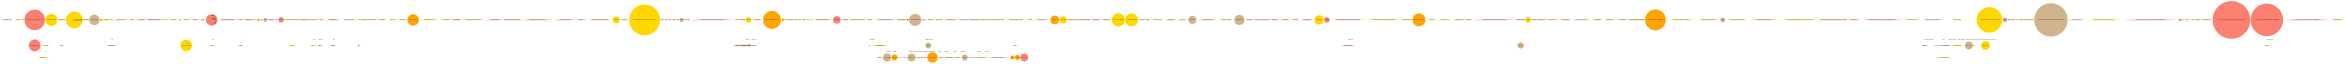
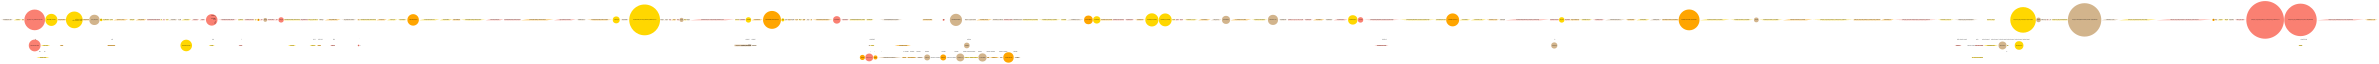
(929, 31) -> (984, 48)
